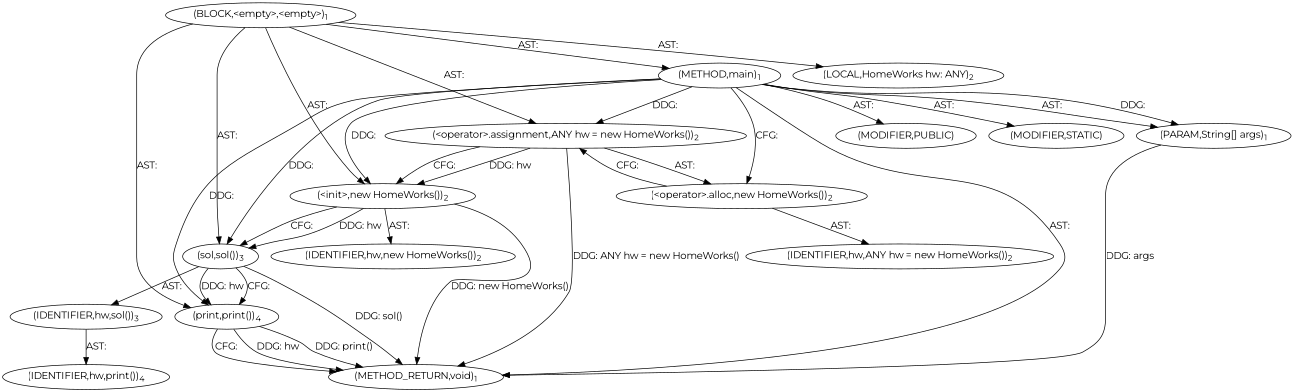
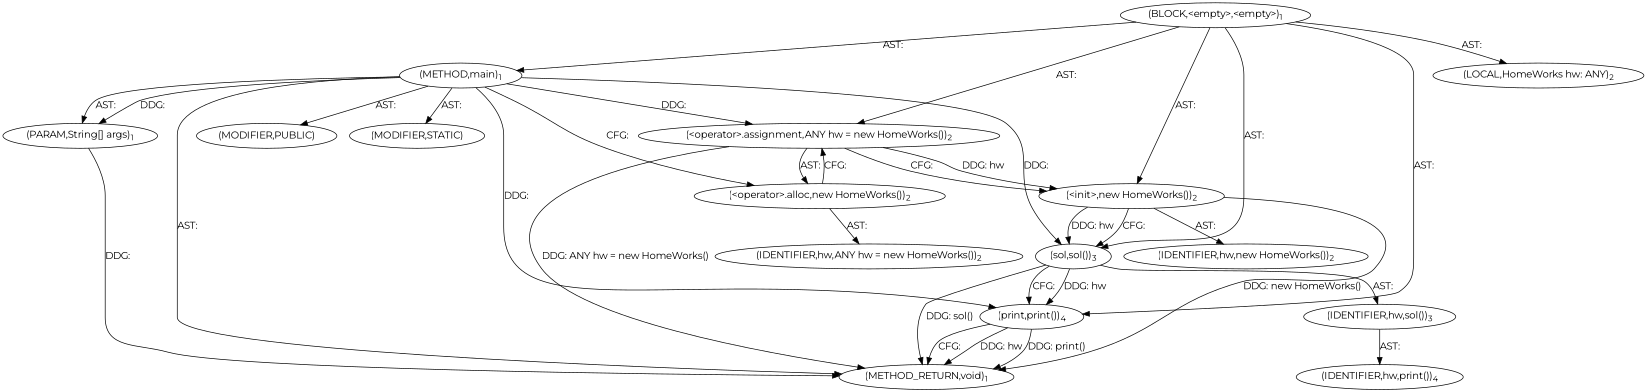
(483, 95) -> none
(1130, 256) -> (119, 256)
